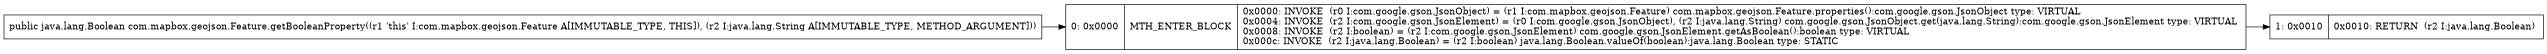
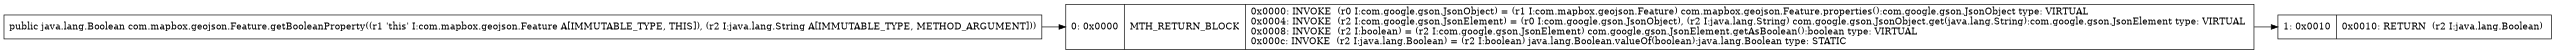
(1181, 27) -> (1185, 27)
